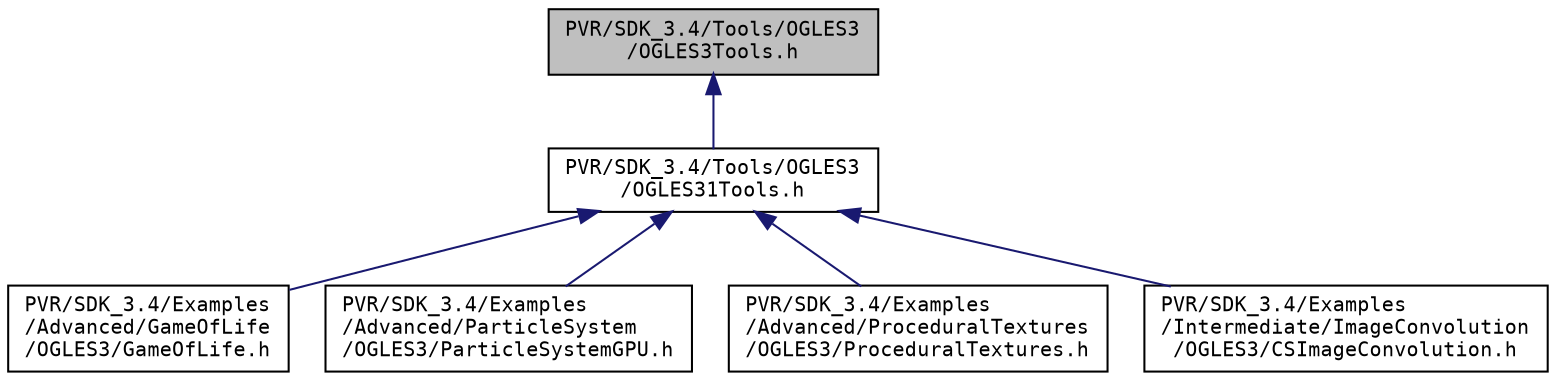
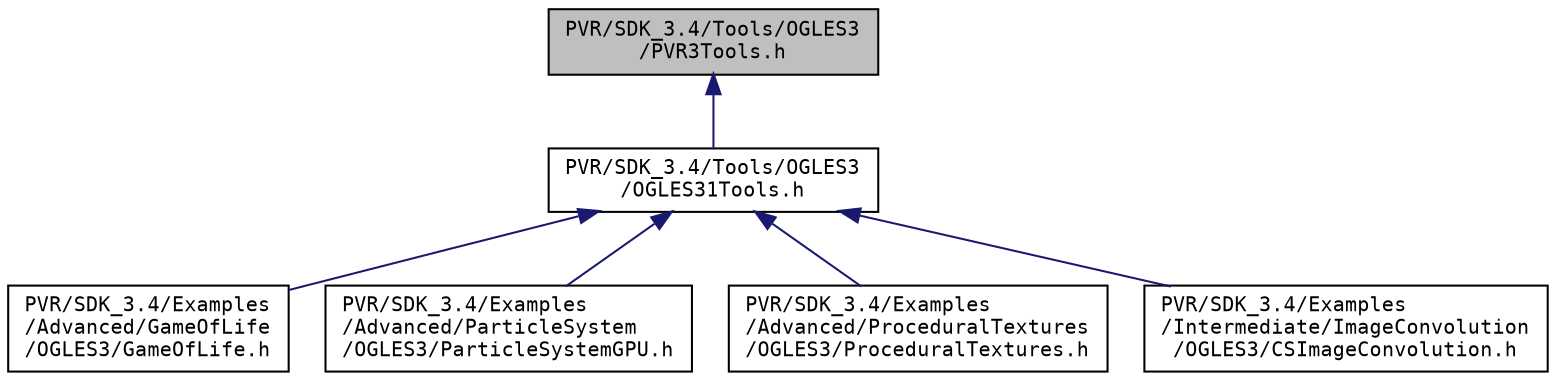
(713, 42) -> (713, 42)
